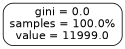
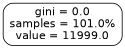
(63, 24) -> (63, 24)
